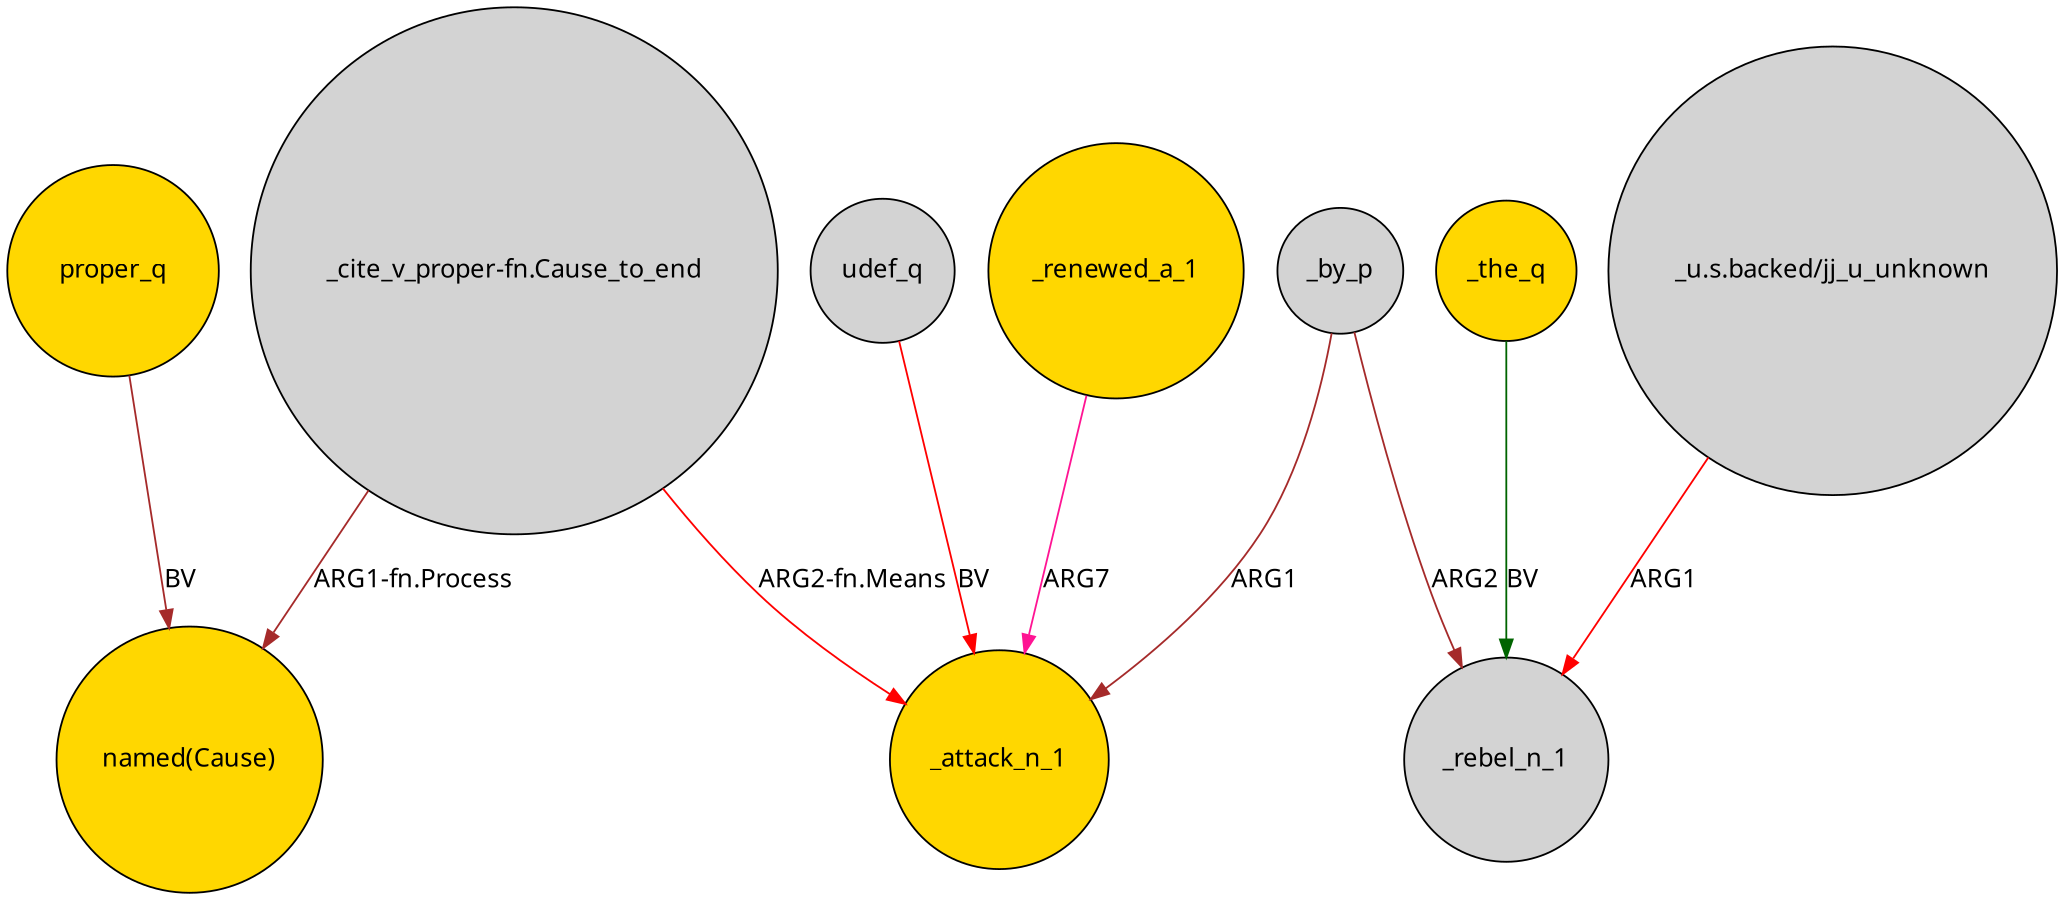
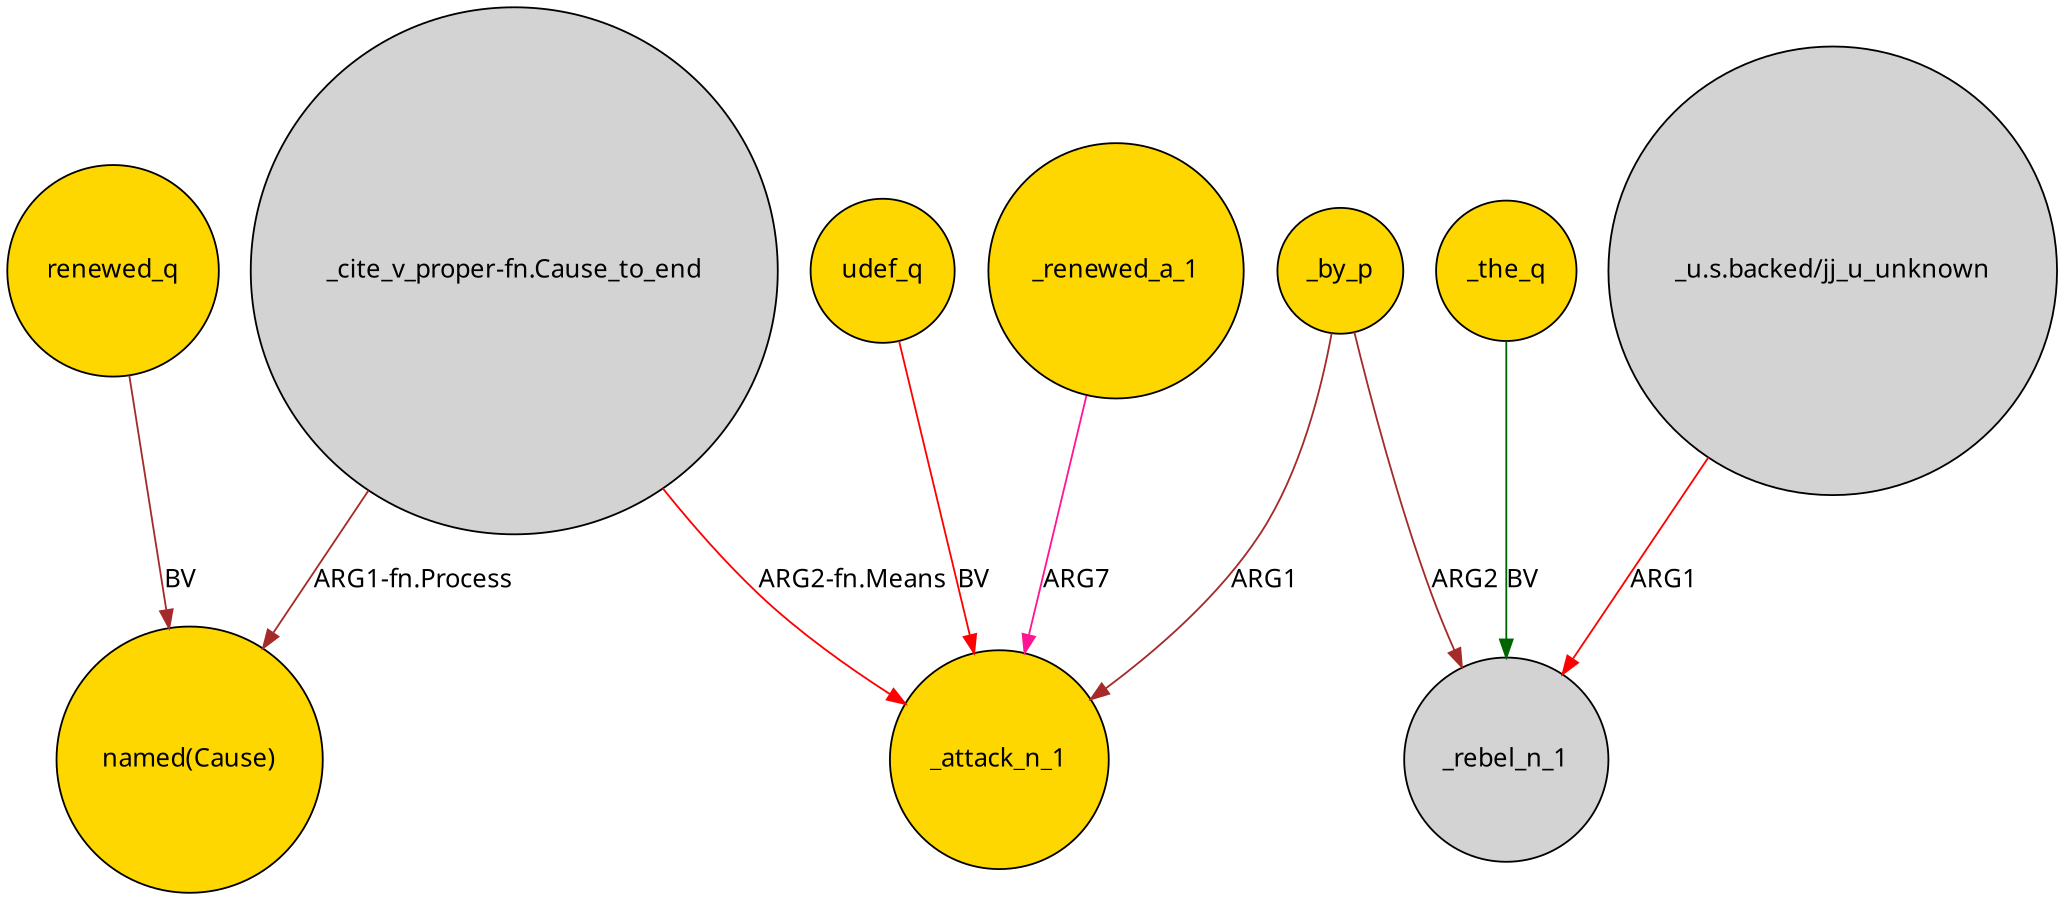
(113, 271) -> (113, 271)
(883, 271) -> (883, 271)
(1340, 271) -> (1340, 271)
